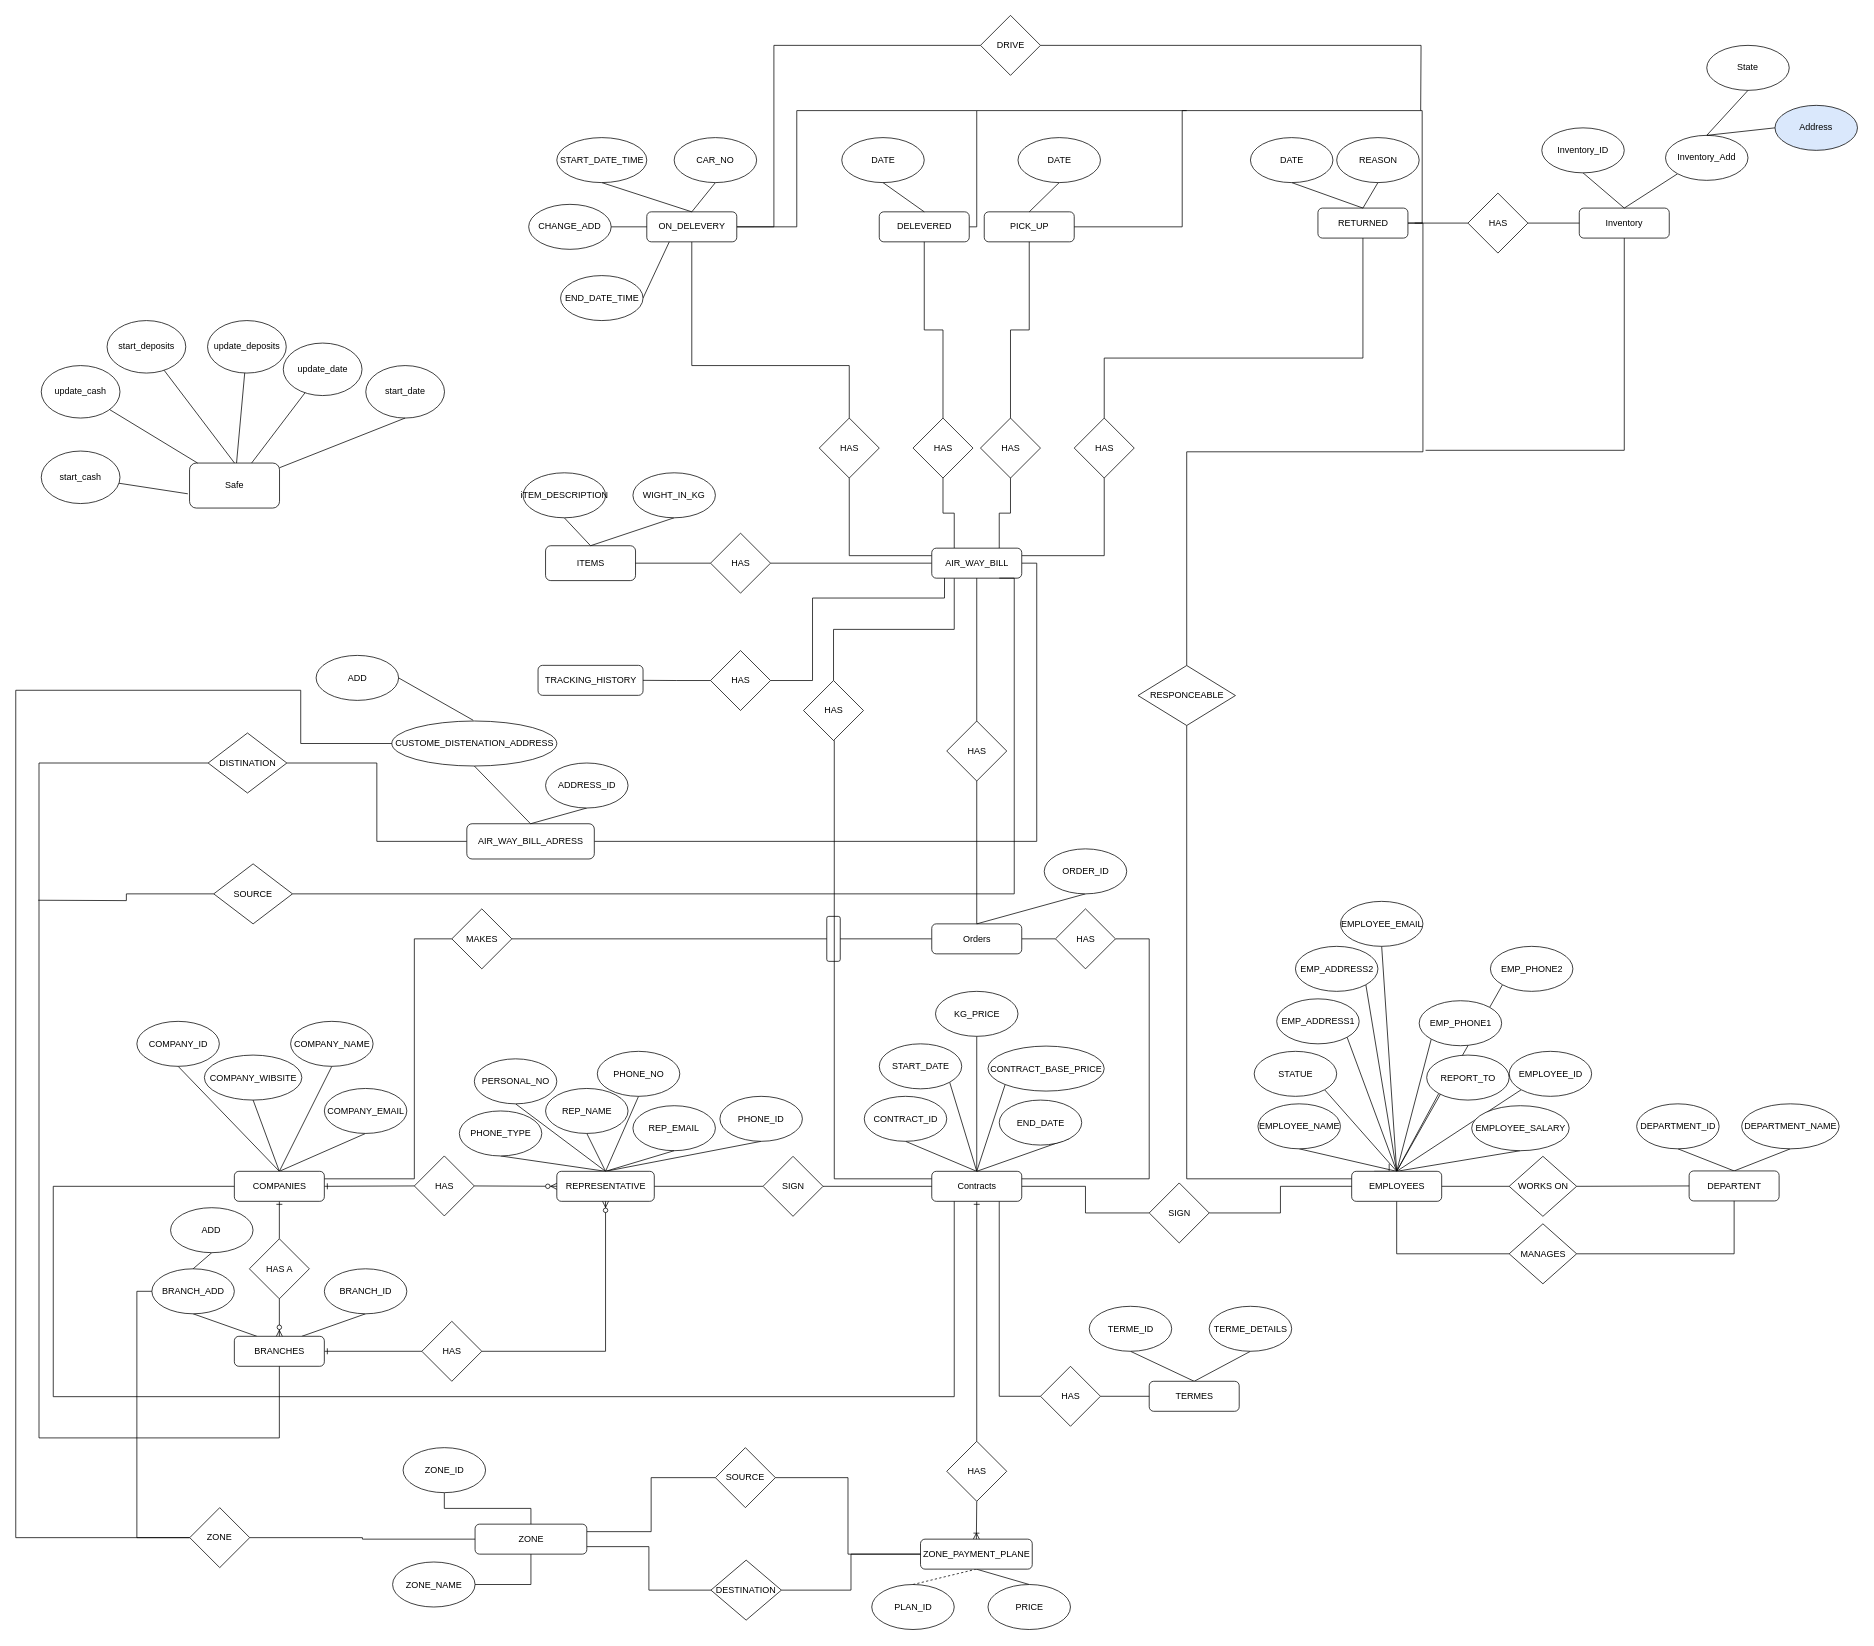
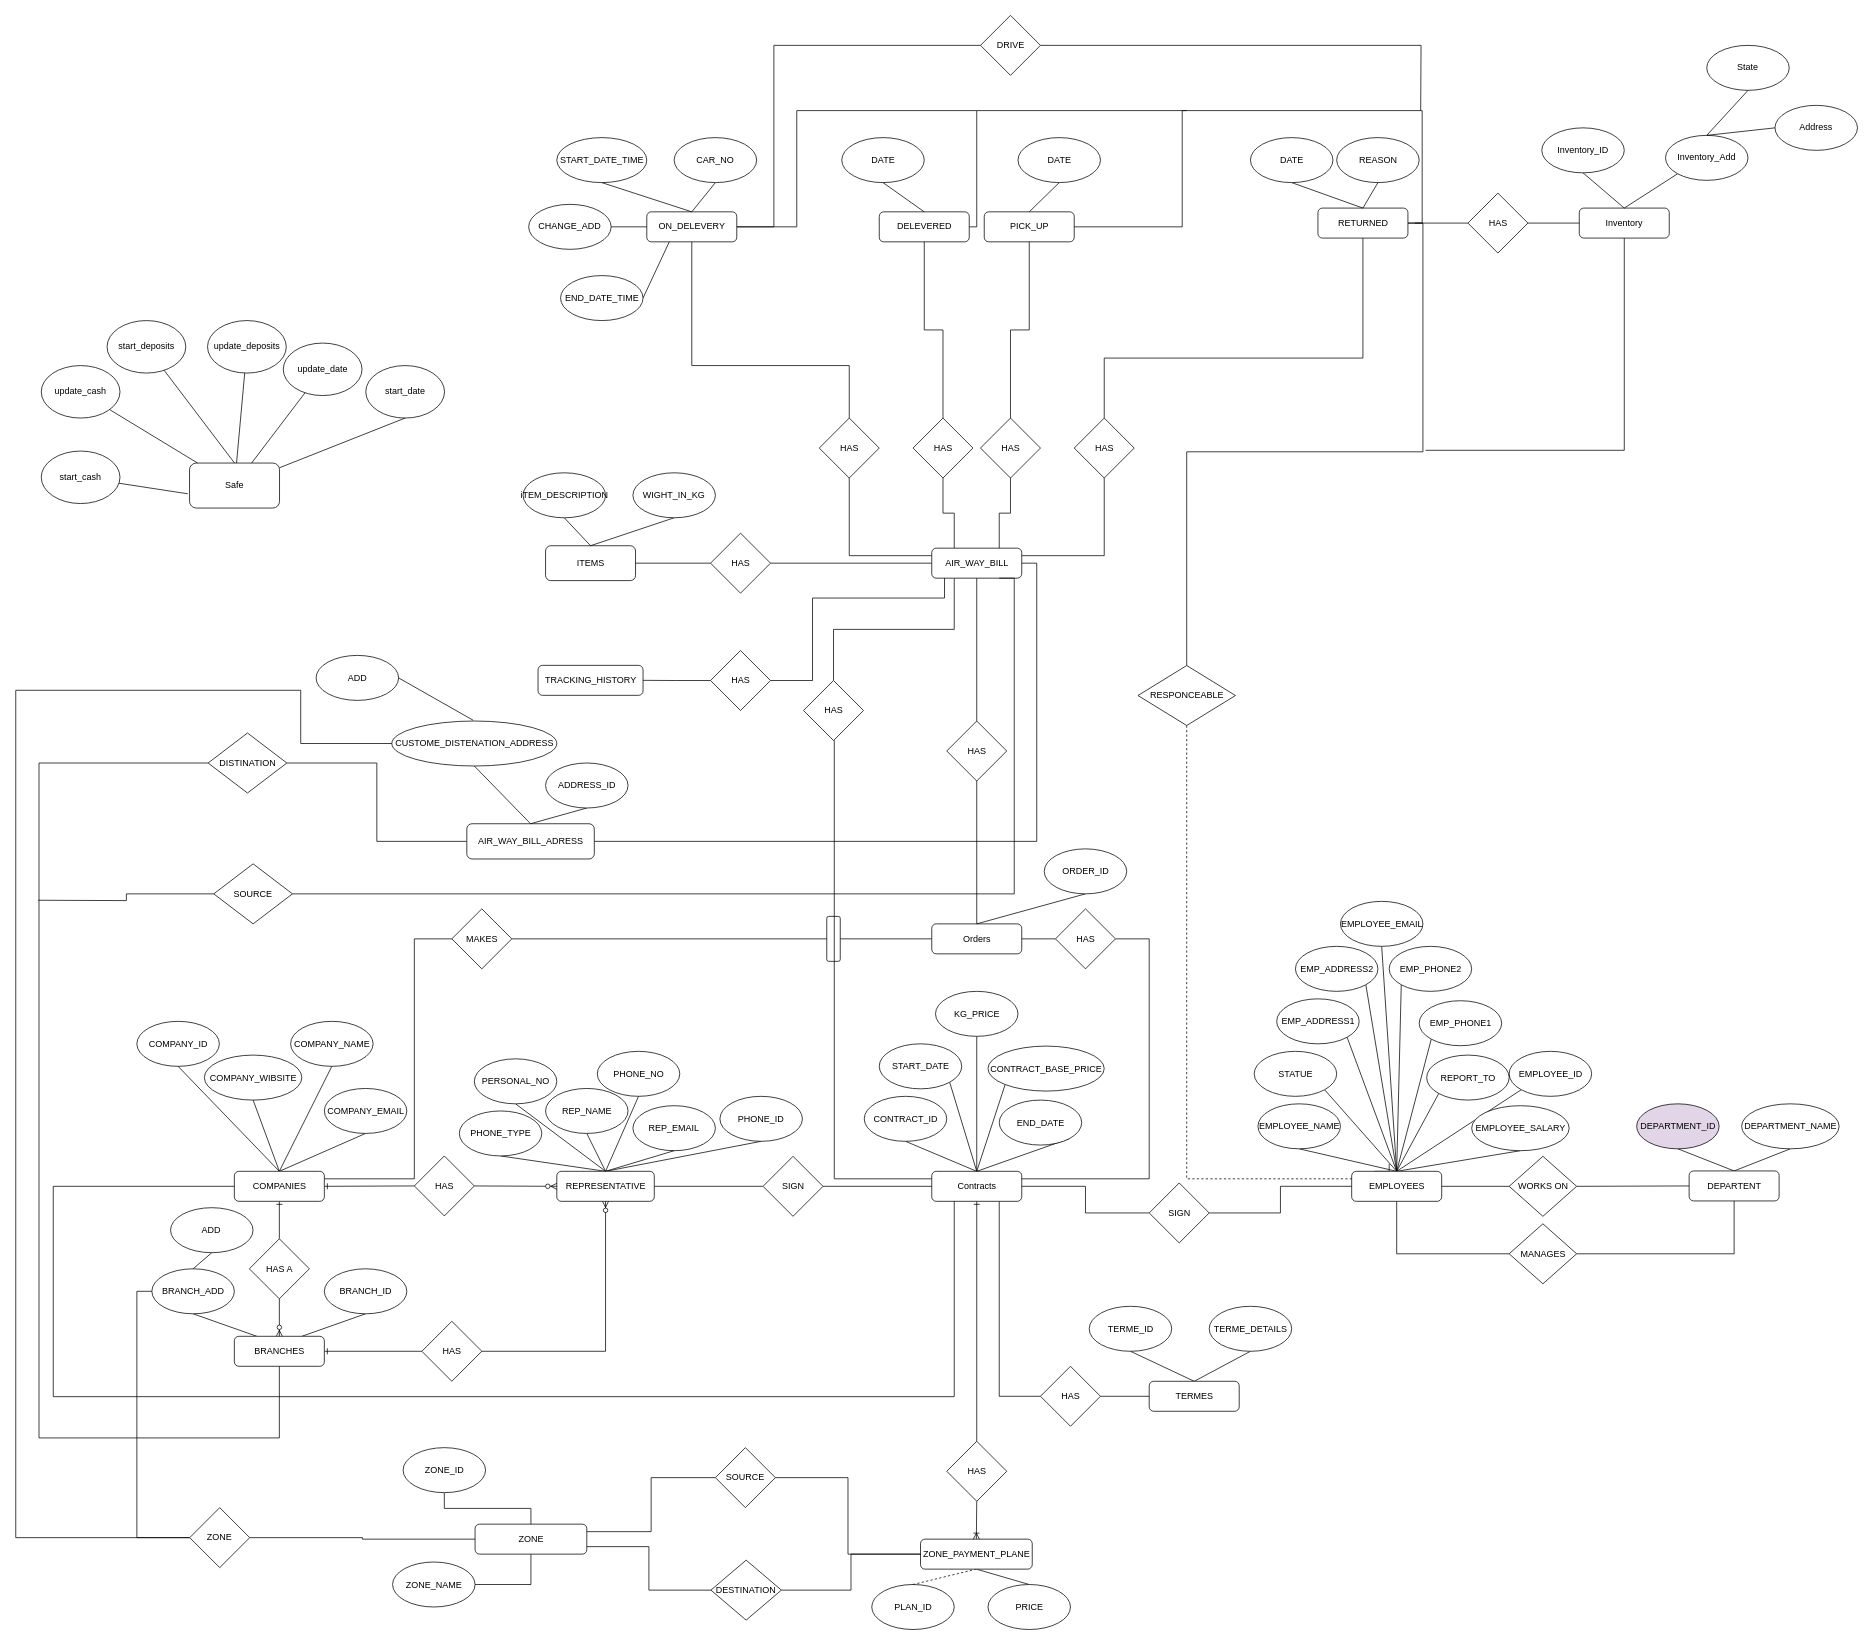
(1816, 128) -> (1816, 128)
(1532, 969) -> (1430, 969)
(1187, 1034) -> (1187, 1034)
(1678, 1127) -> (1678, 1127)
